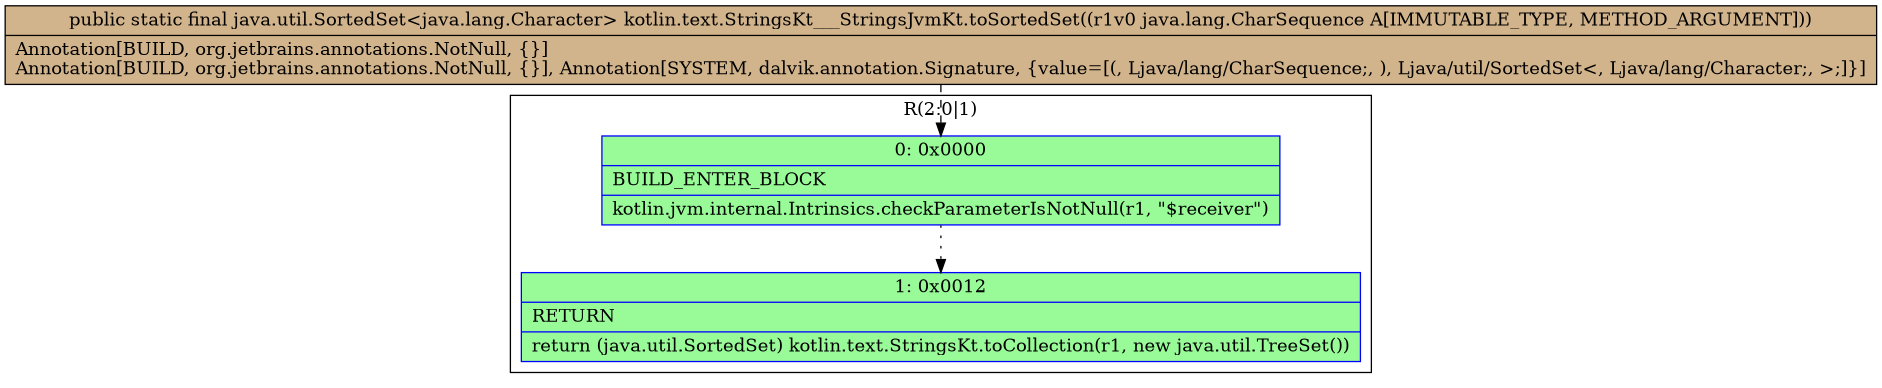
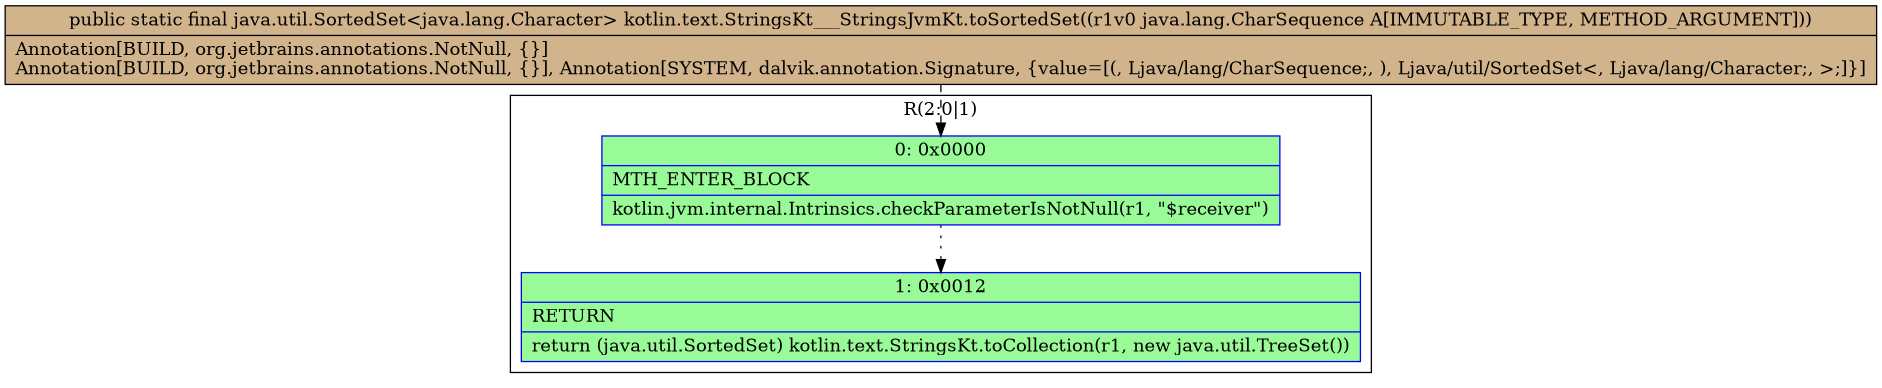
(719, 180) -> (711, 180)
